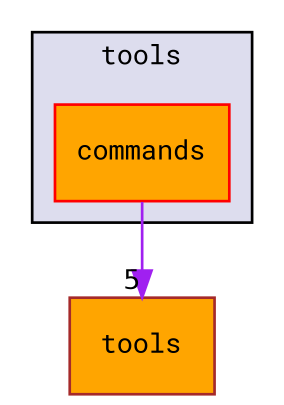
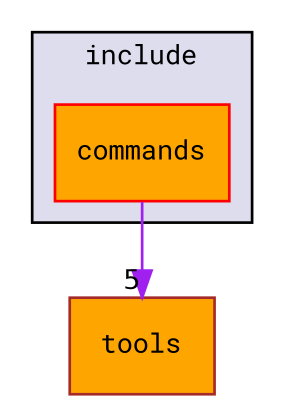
(142, 58) -> (142, 58)
